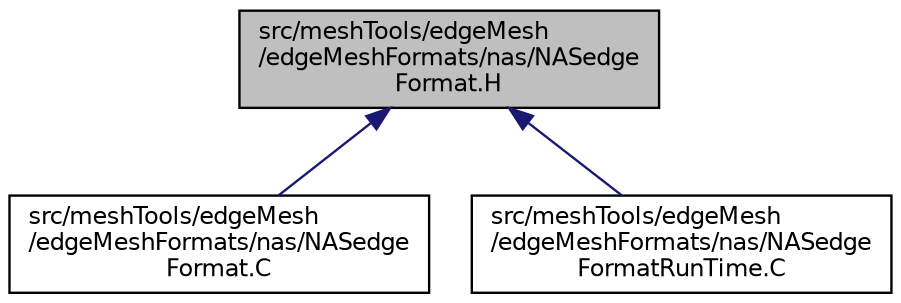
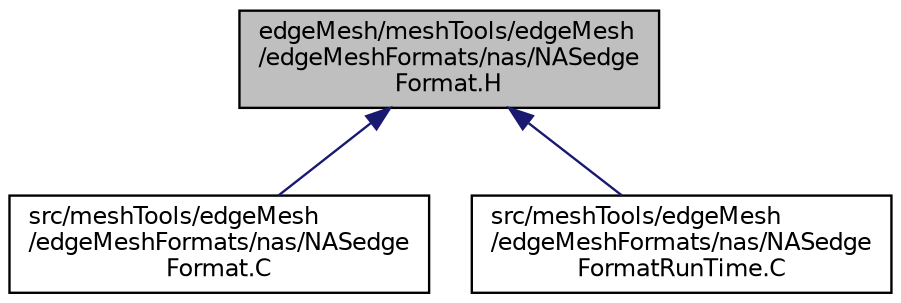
(449, 59) -> (449, 59)
